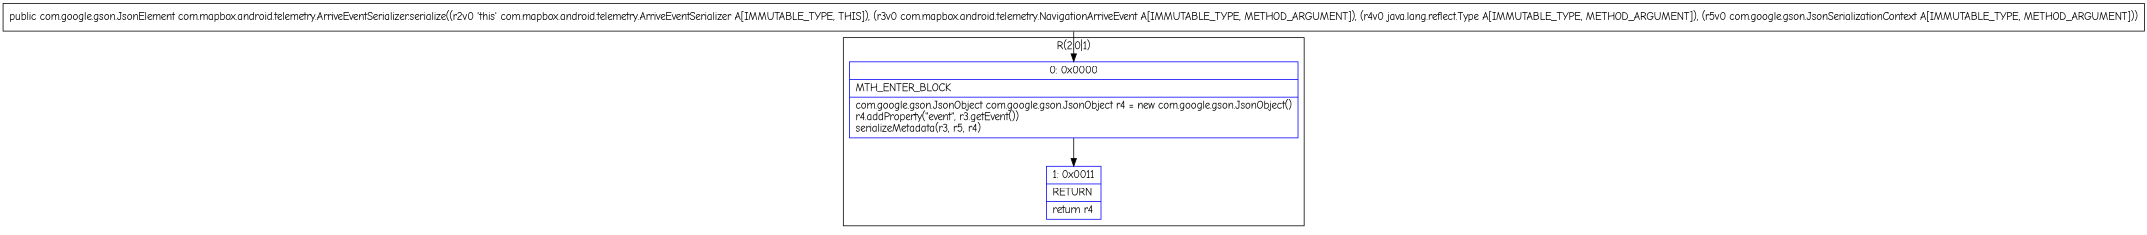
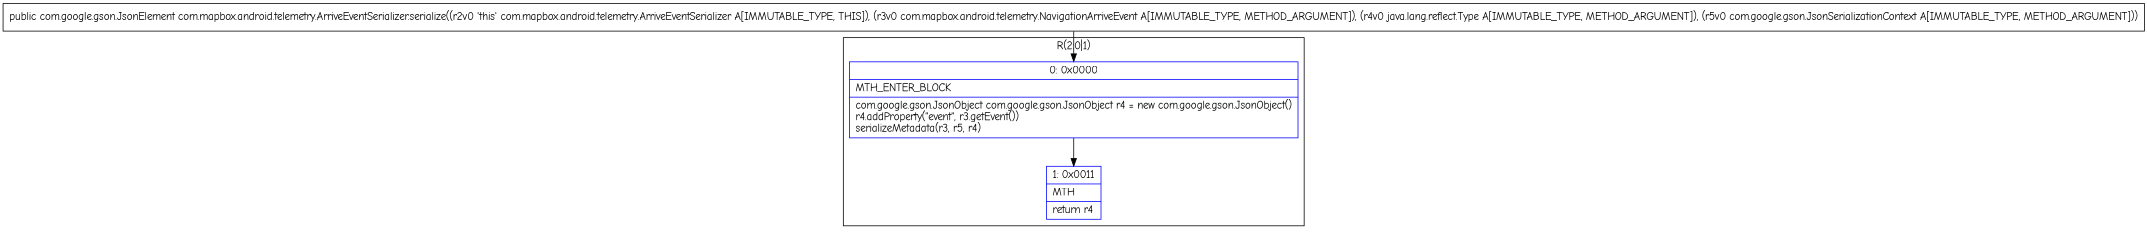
(1073, 192) -> (1064, 192)
